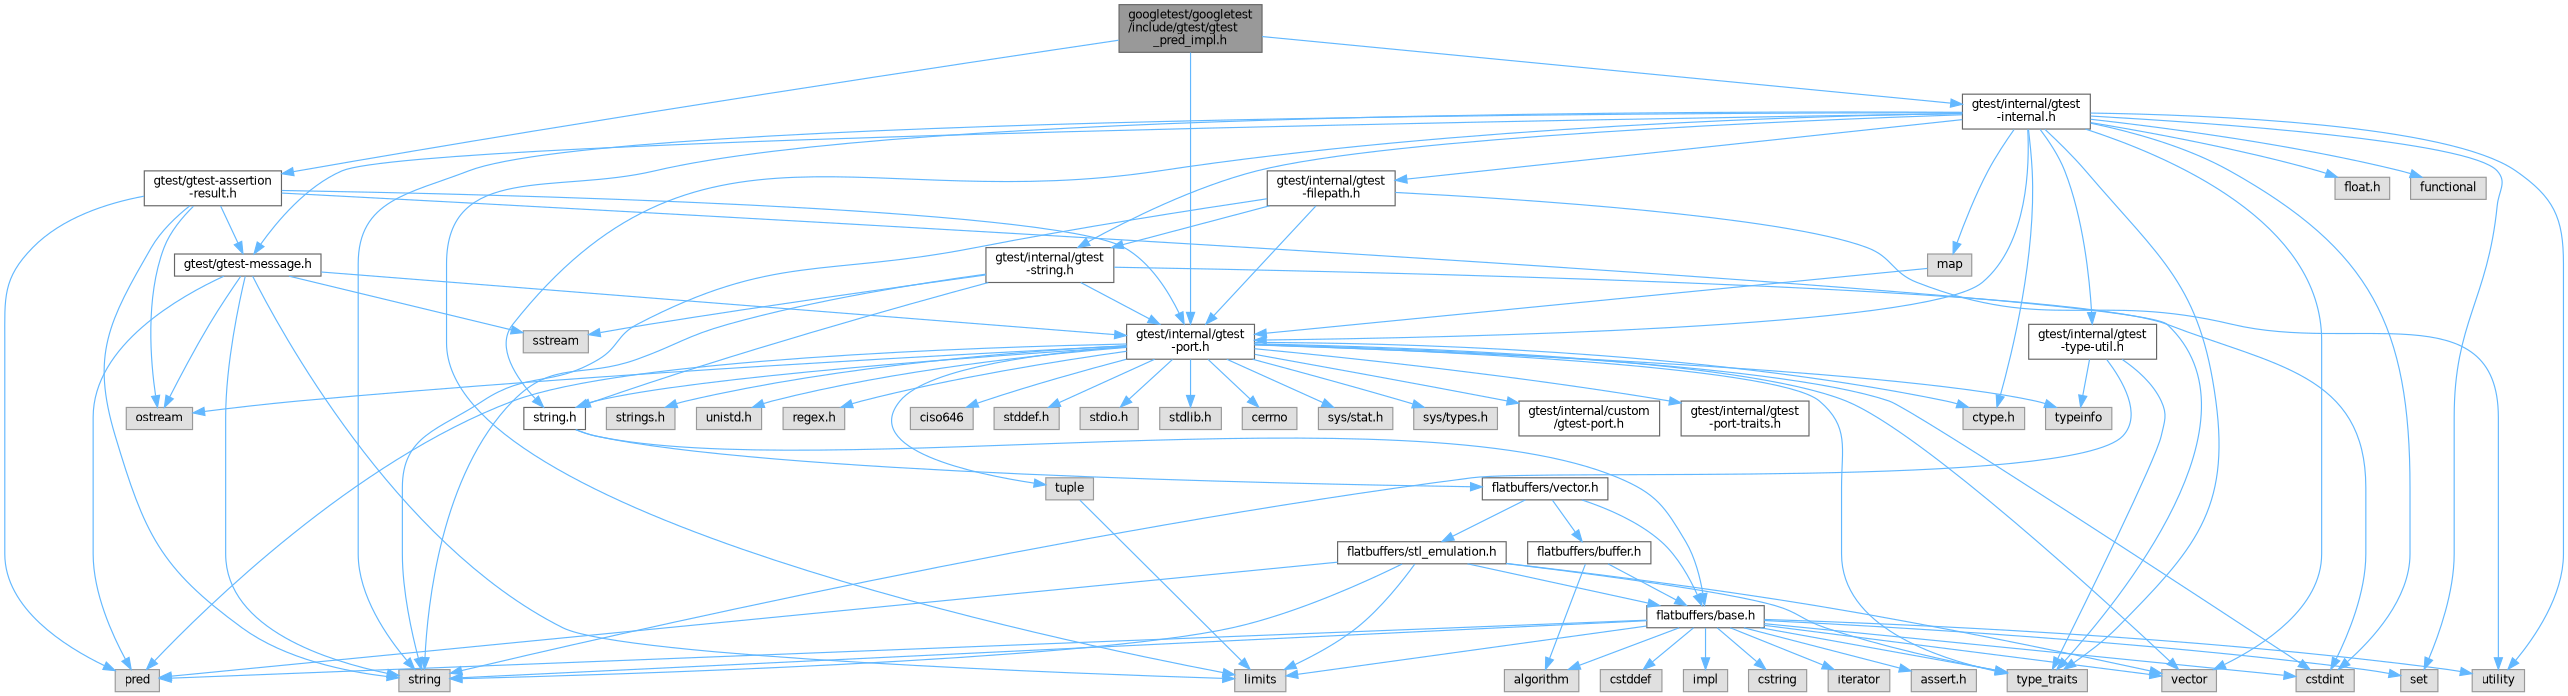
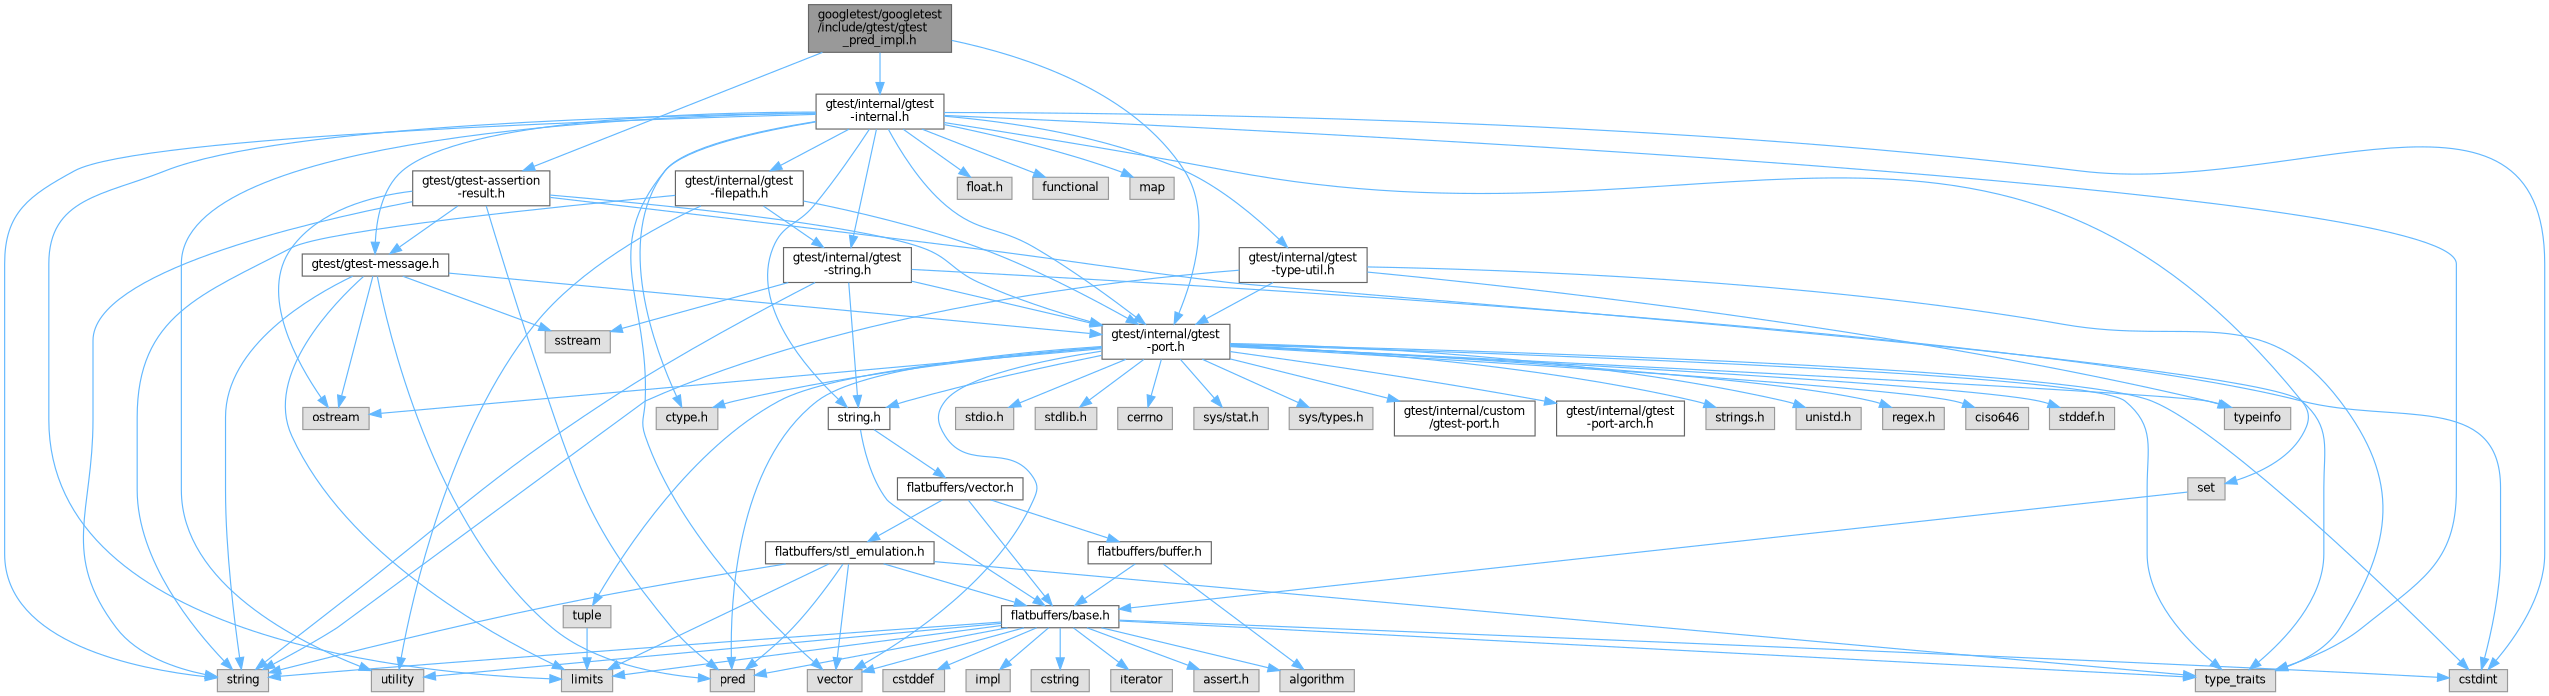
(1597, 301) -> (1240, 301)
(1745, 419) -> (1621, 419)
(2171, 649) -> (1659, 550)
